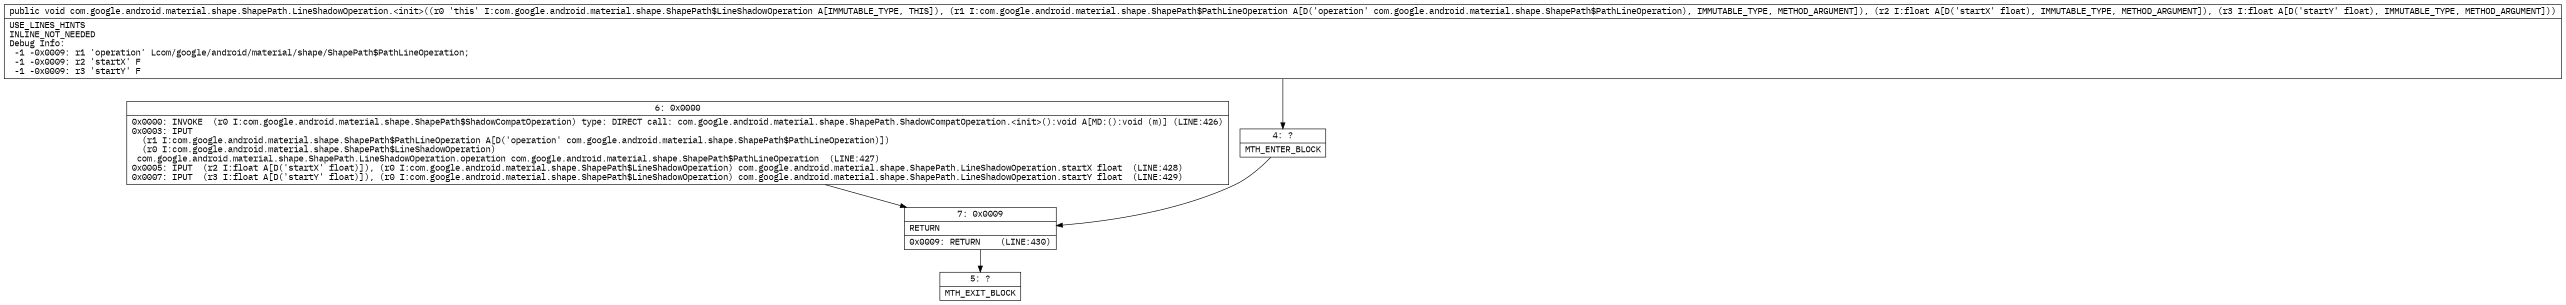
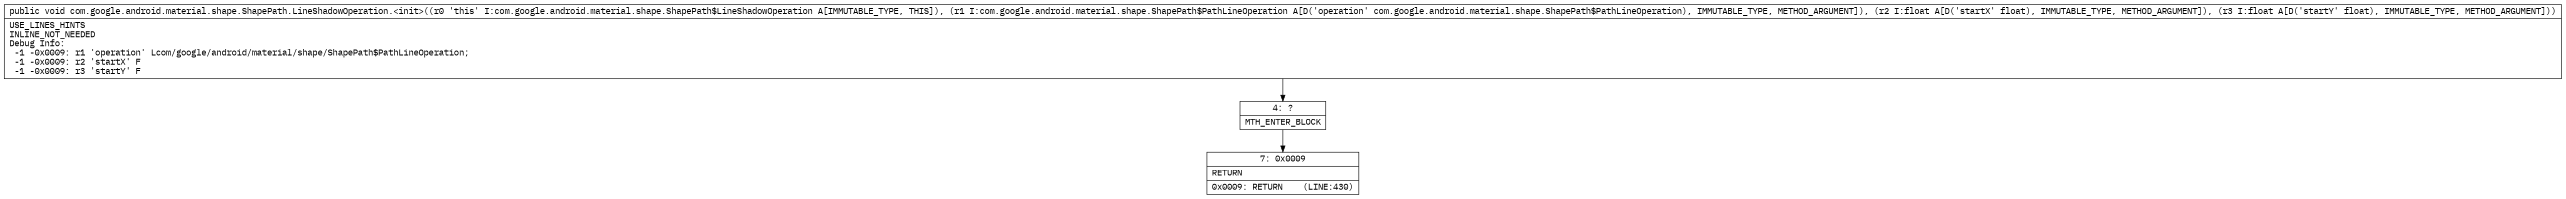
(678, 143) -> none
(980, 286) -> none
